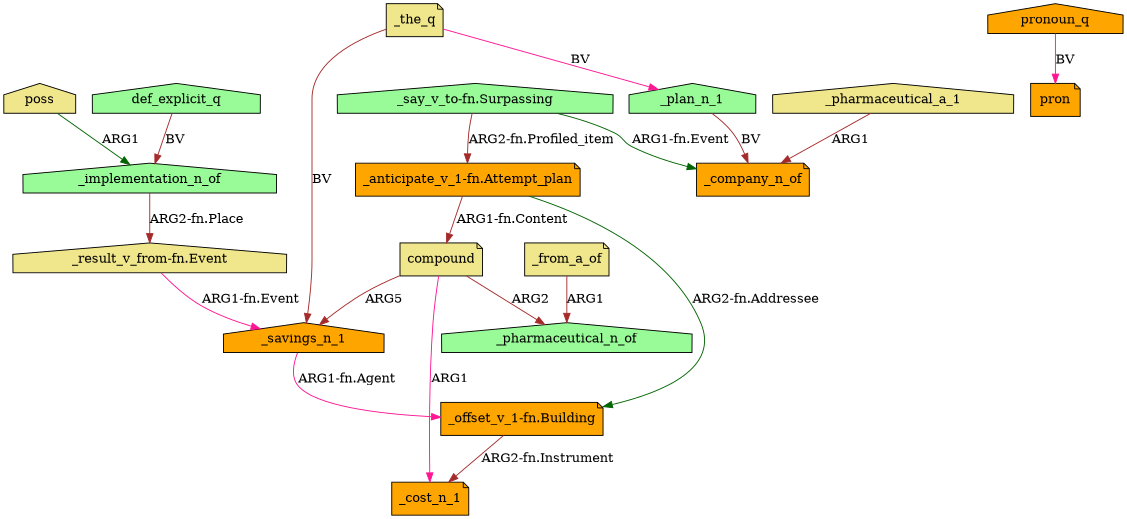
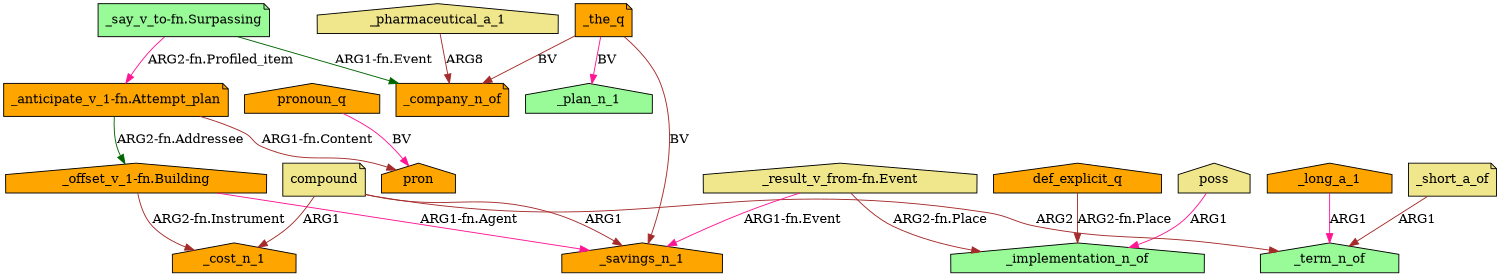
(415, 20) -> (604, 20)
(176, 100) -> (1078, 180)
(475, 100) -> (184, 20)
(1055, 100) -> (418, 180)
(732, 131) -> (533, 57)
(469, 133) -> (146, 55)
(90, 136) -> (1177, 225)
(175, 140) -> (1125, 220)
(851, 140) -> (465, 60)
none -> (1330, 180)
(150, 213) -> (906, 232)
(456, 215) -> (290, 155)
(567, 259) -> (1452, 180)
(384, 299) -> (604, 220)
(567, 339) -> (1330, 259)
(430, 374) -> (293, 223)
(345, 406) -> (398, 221)
(522, 419) -> (136, 180)
(430, 499) -> (234, 259)
